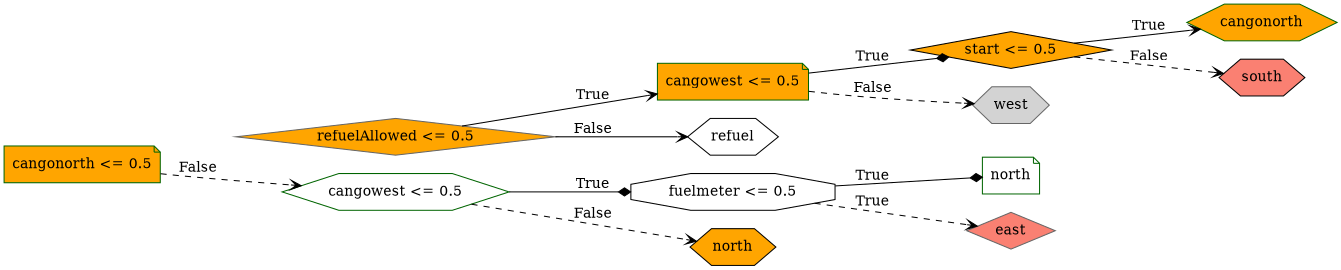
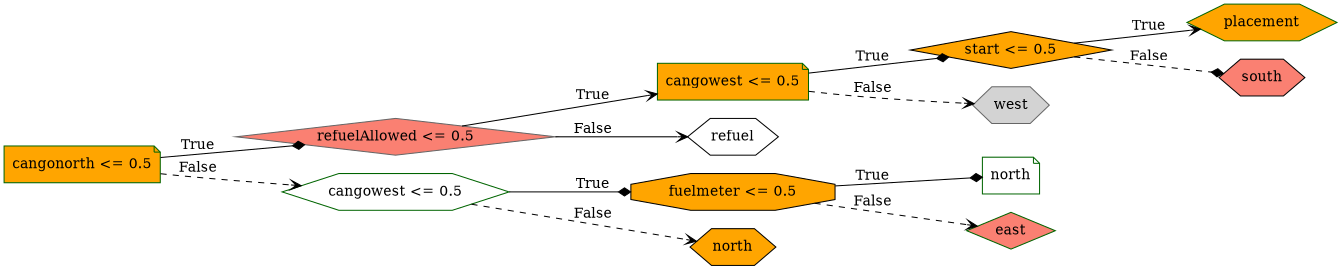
(1262, 22) -> (1262, 22)
(1144, 65) -> (1144, 65)
(396, 137) -> (396, 137)
none -> (226, 152)
(733, 192) -> (733, 192)
(873, 202) -> (873, 202)
(1011, 231) -> (1011, 231)
